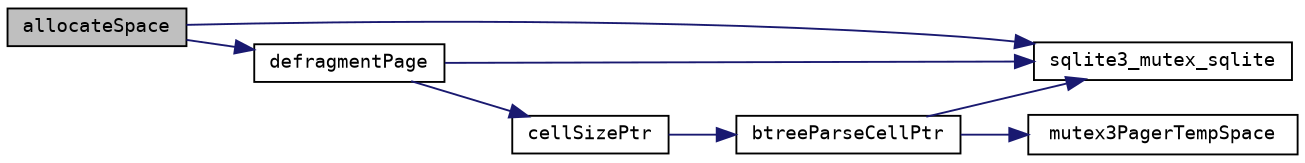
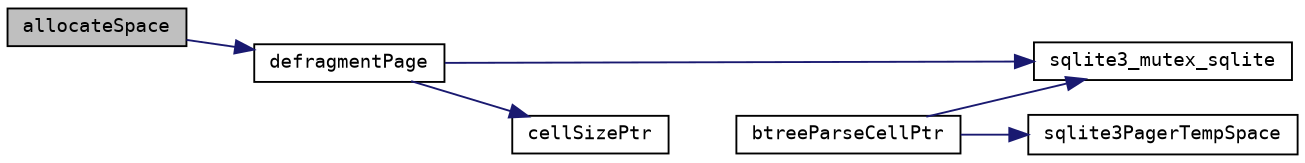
(601, 23) -> none
(692, 135) -> none
(1163, 135) -> (1163, 135)
